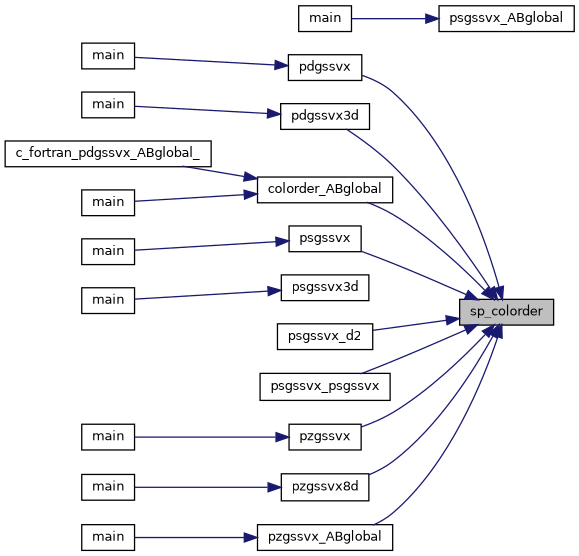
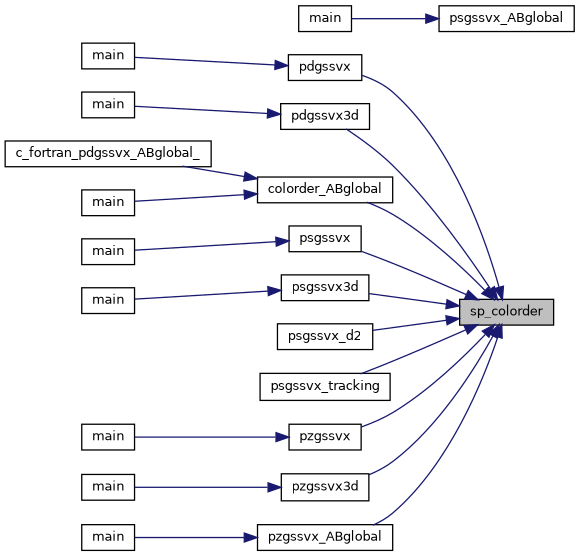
none -> (408, 299)
(325, 387) -> (325, 387)
(325, 487) -> (325, 487)
